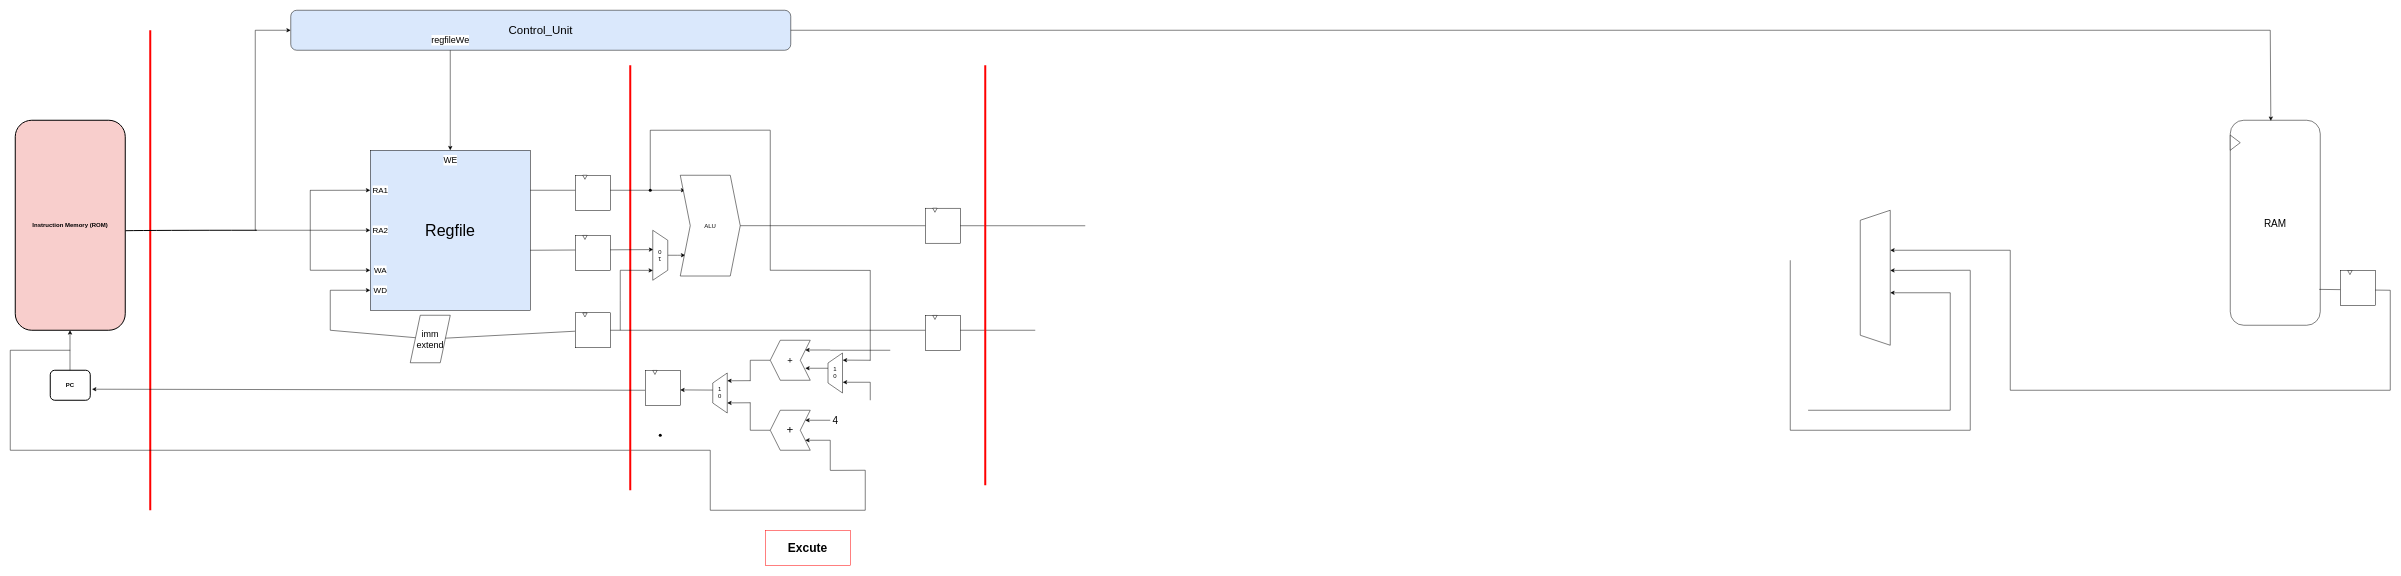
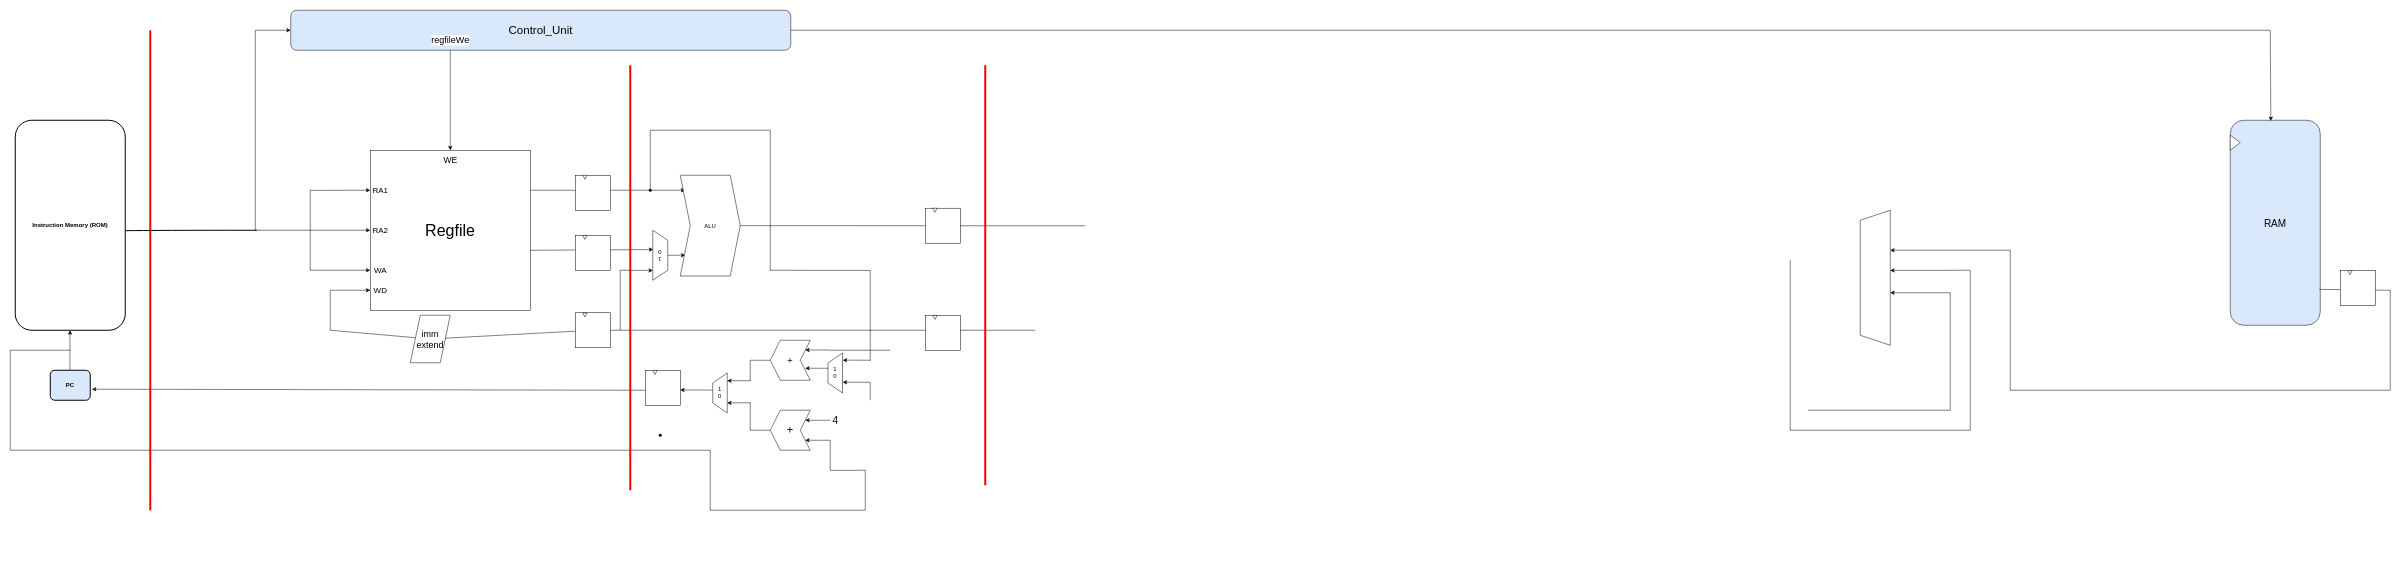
(2275, 223) -> (2275, 223)
(70, 225) -> (70, 225)
(450, 230) -> (450, 230)
(70, 385) -> (70, 385)
(808, 548) -> none
